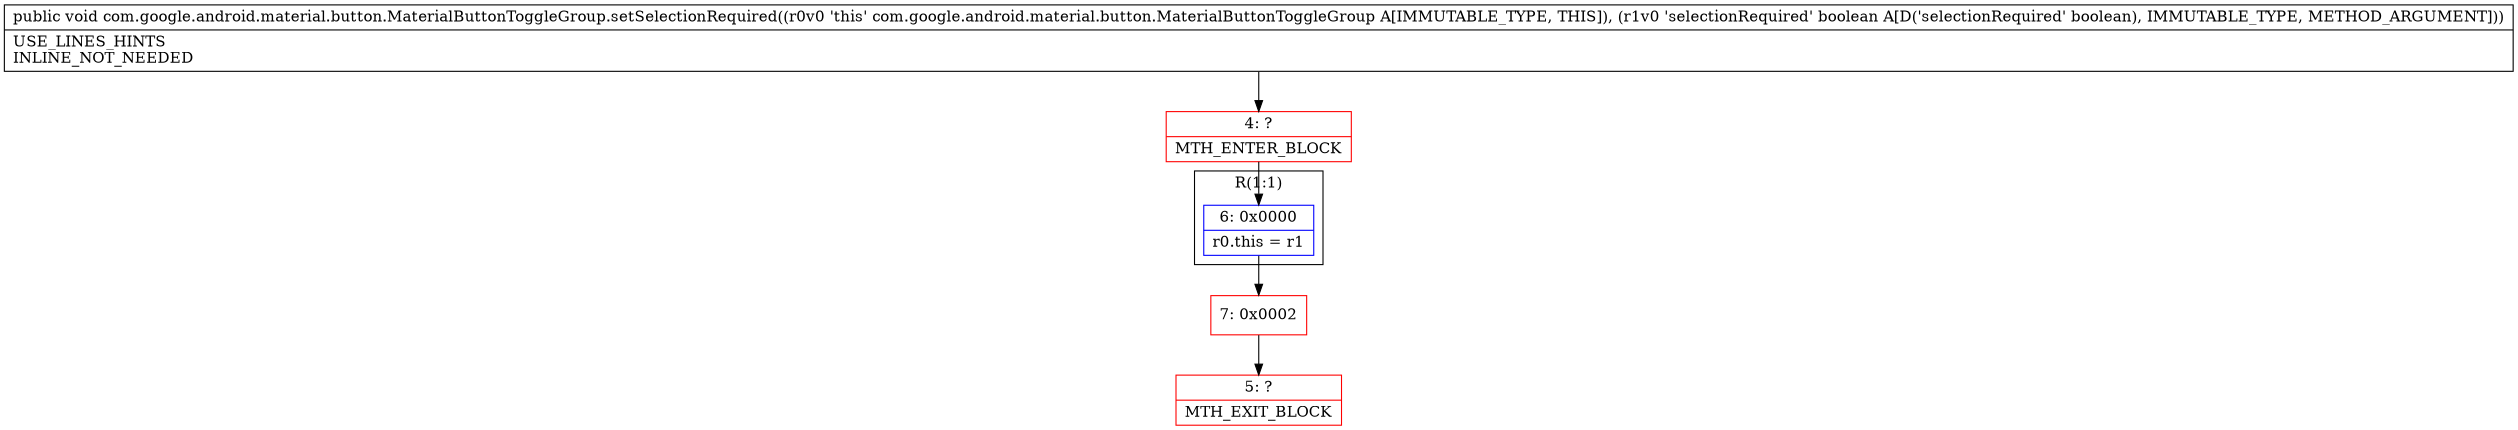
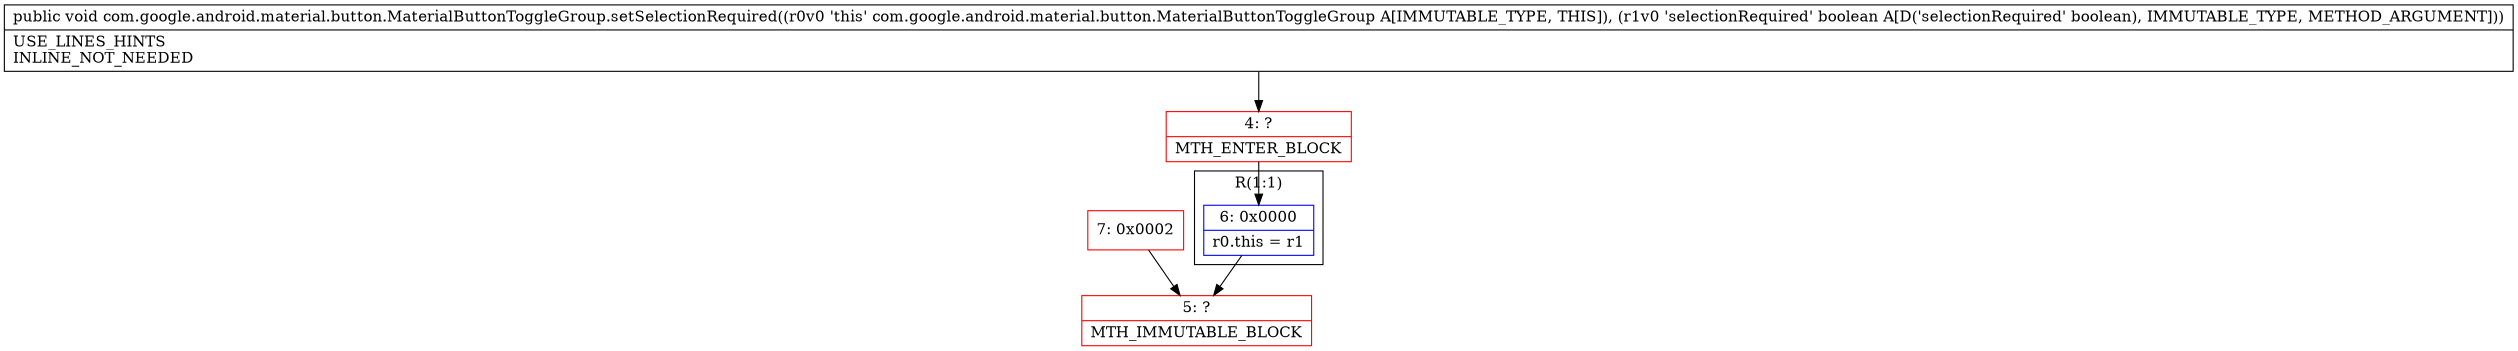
(1259, 271) -> (1230, 272)
(1259, 412) -> (1197, 333)
